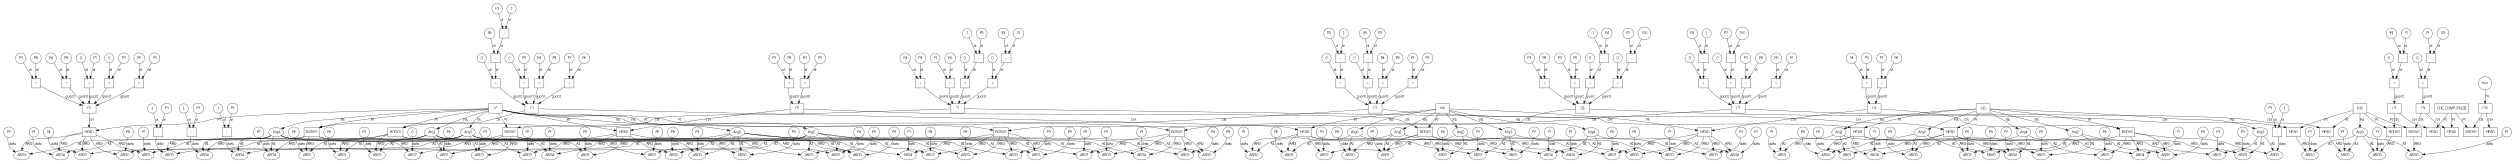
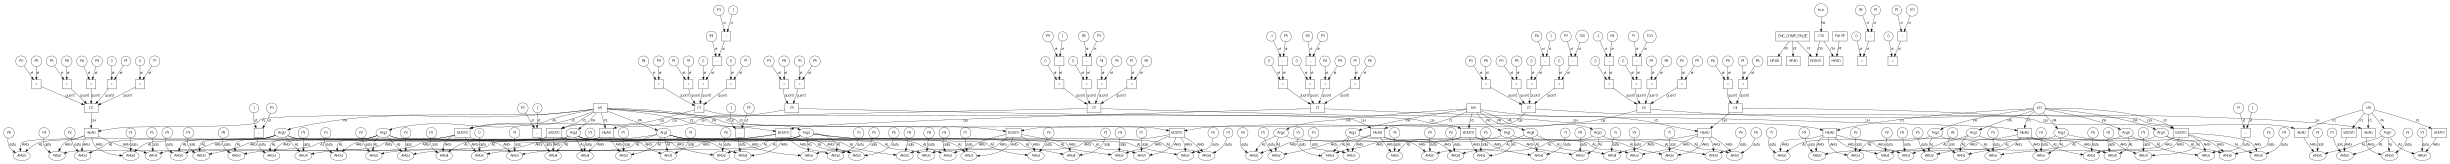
none -> (1840, 36)
(532, 108) -> (699, 108)
(1983, 108) -> (2039, 108)
(2360, 108) -> (2368, 108)
(2394, 108) -> none
(2423, 108) -> none
